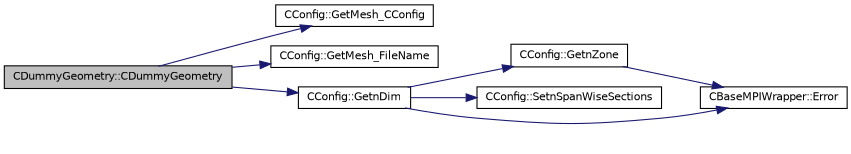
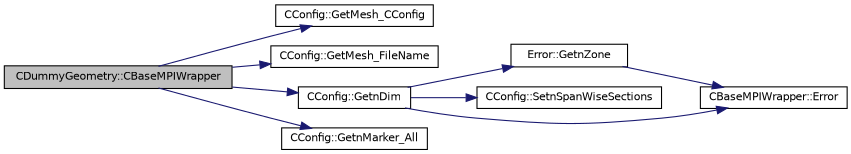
(569, 56) -> (569, 56)
(118, 77) -> (118, 77)
none -> (355, 139)
